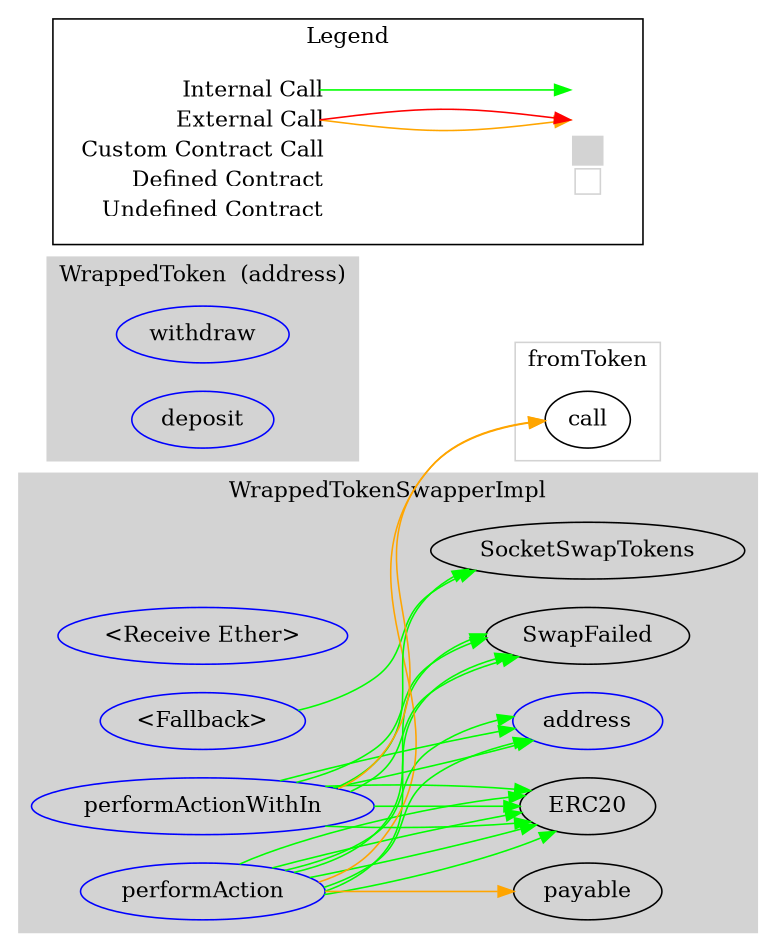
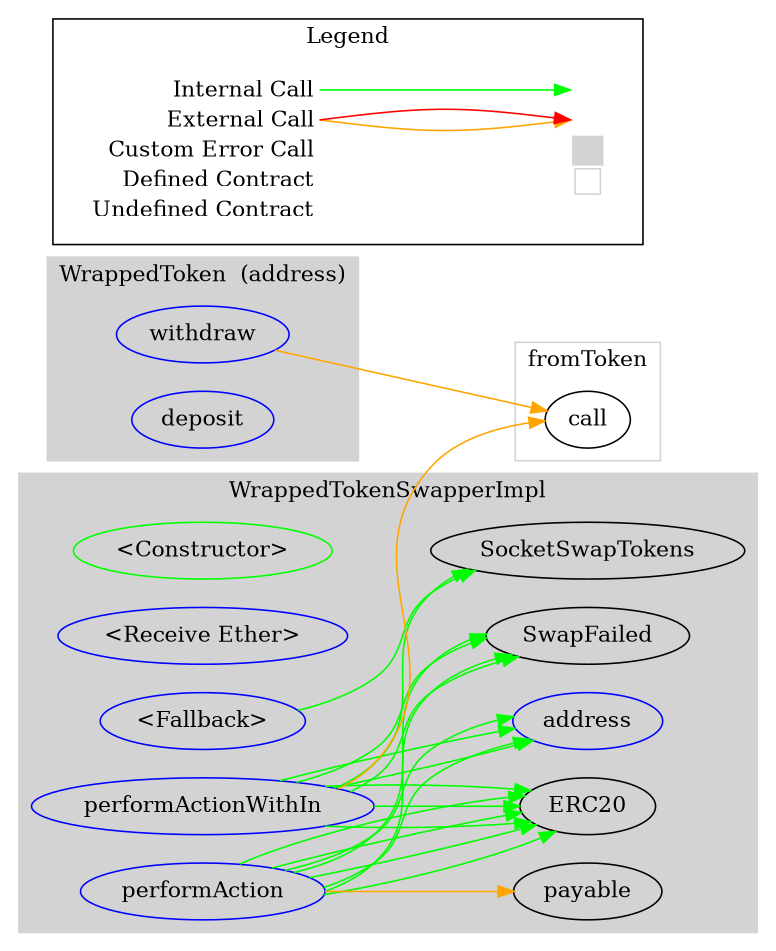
(203, 150) -> (211, 150)
none -> (203, 551)
(399, 637) -> (403, 379)
